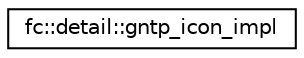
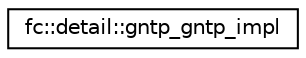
(152, 29) -> (153, 29)
